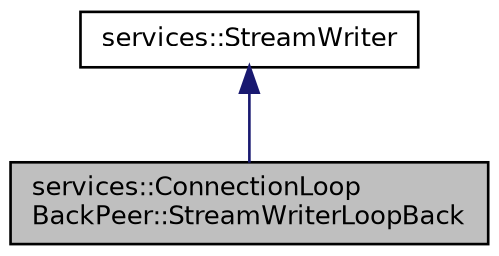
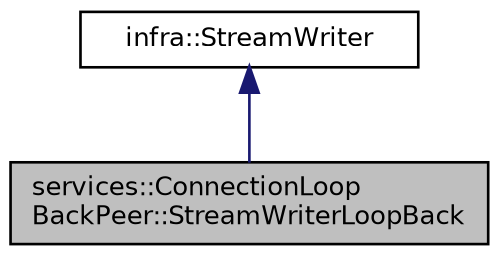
(249, 40) -> (249, 40)
